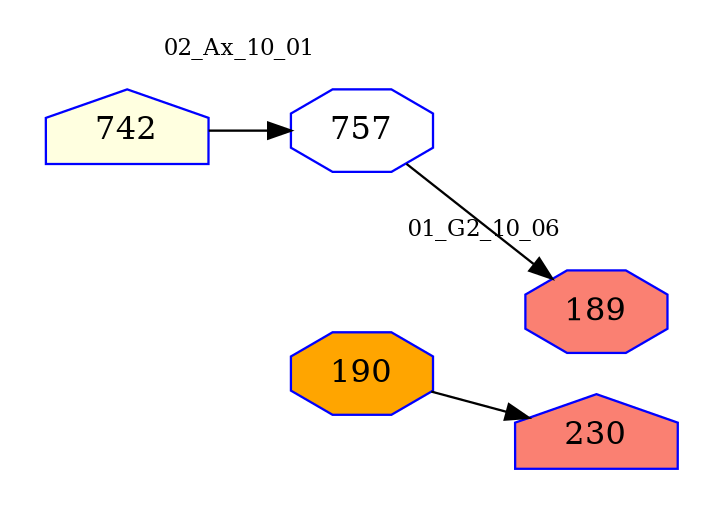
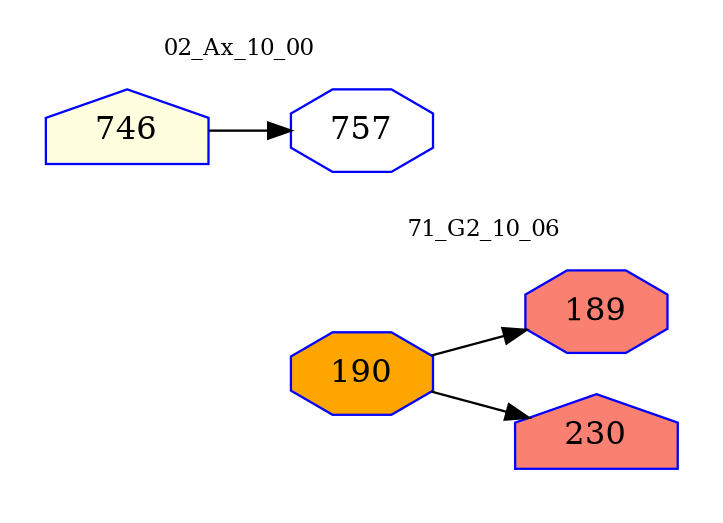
(239, 49) -> (239, 49)
(127, 131) -> (127, 131)
(483, 224) -> (468, 346)
(484, 230) -> (484, 230)
